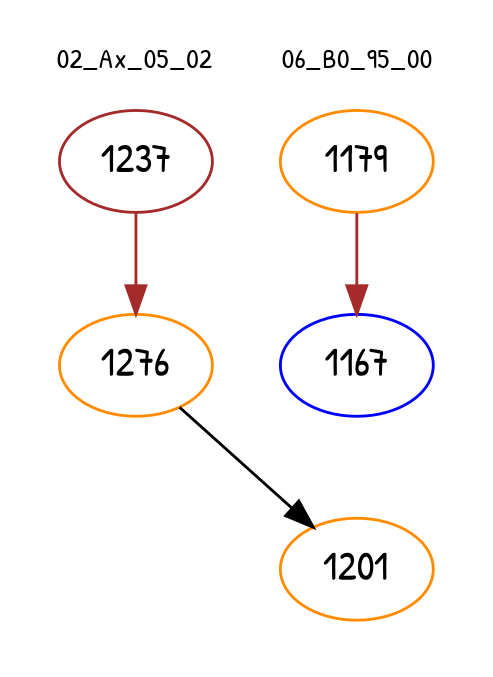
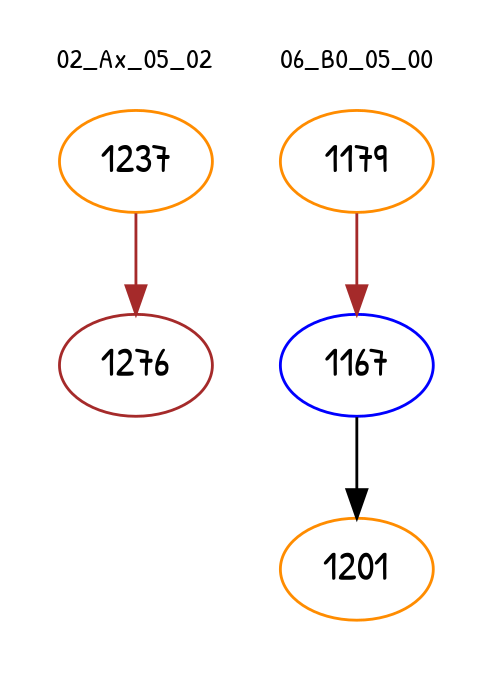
(358, 61) -> (358, 61)
(136, 161) -> (136, 161)
(136, 365) -> (136, 365)
(236, 458) -> (357, 453)
